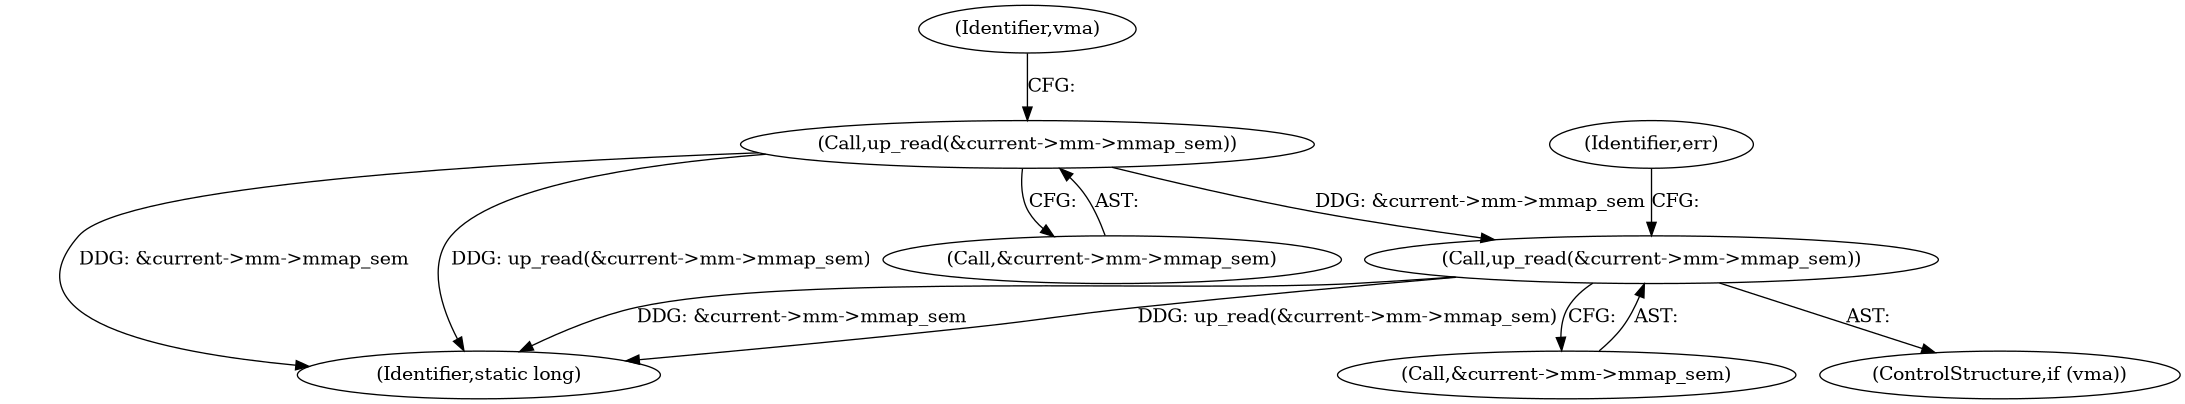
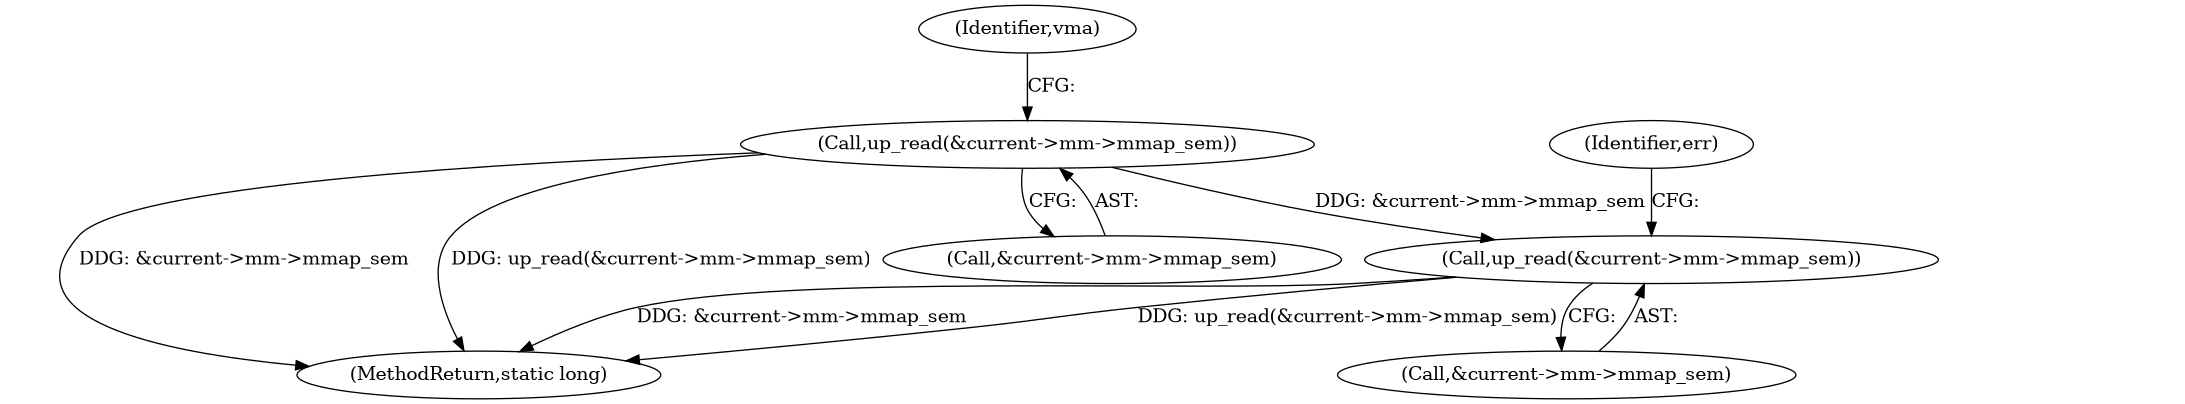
(479, 375) -> (479, 375)
(2000, 375) -> none
